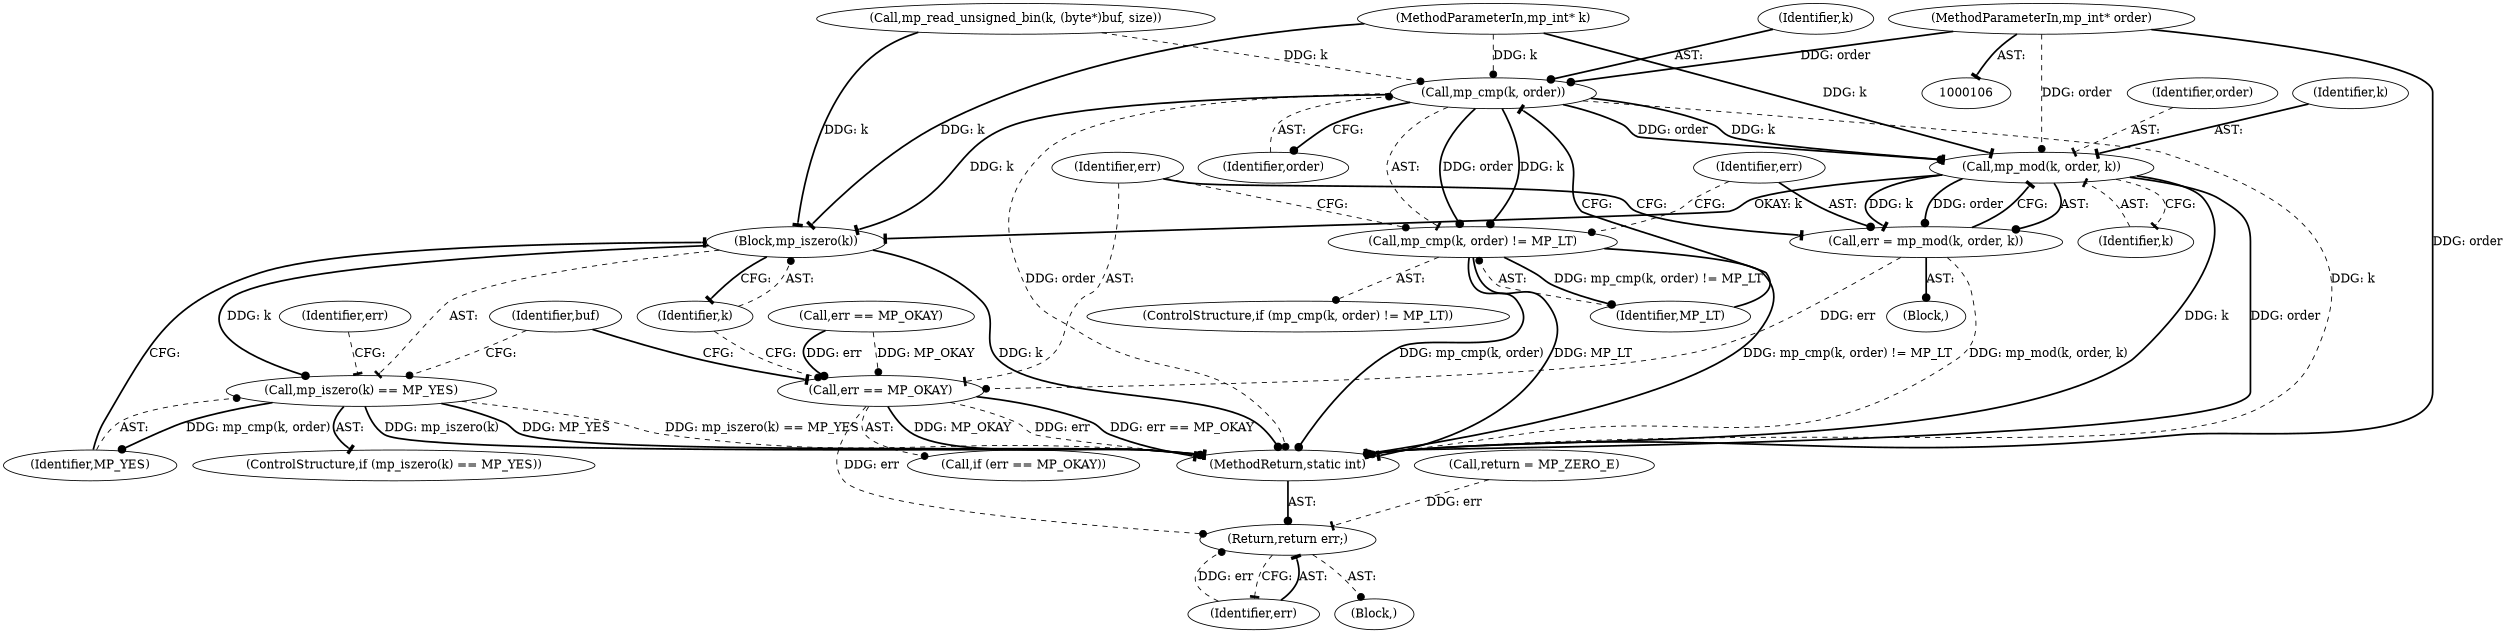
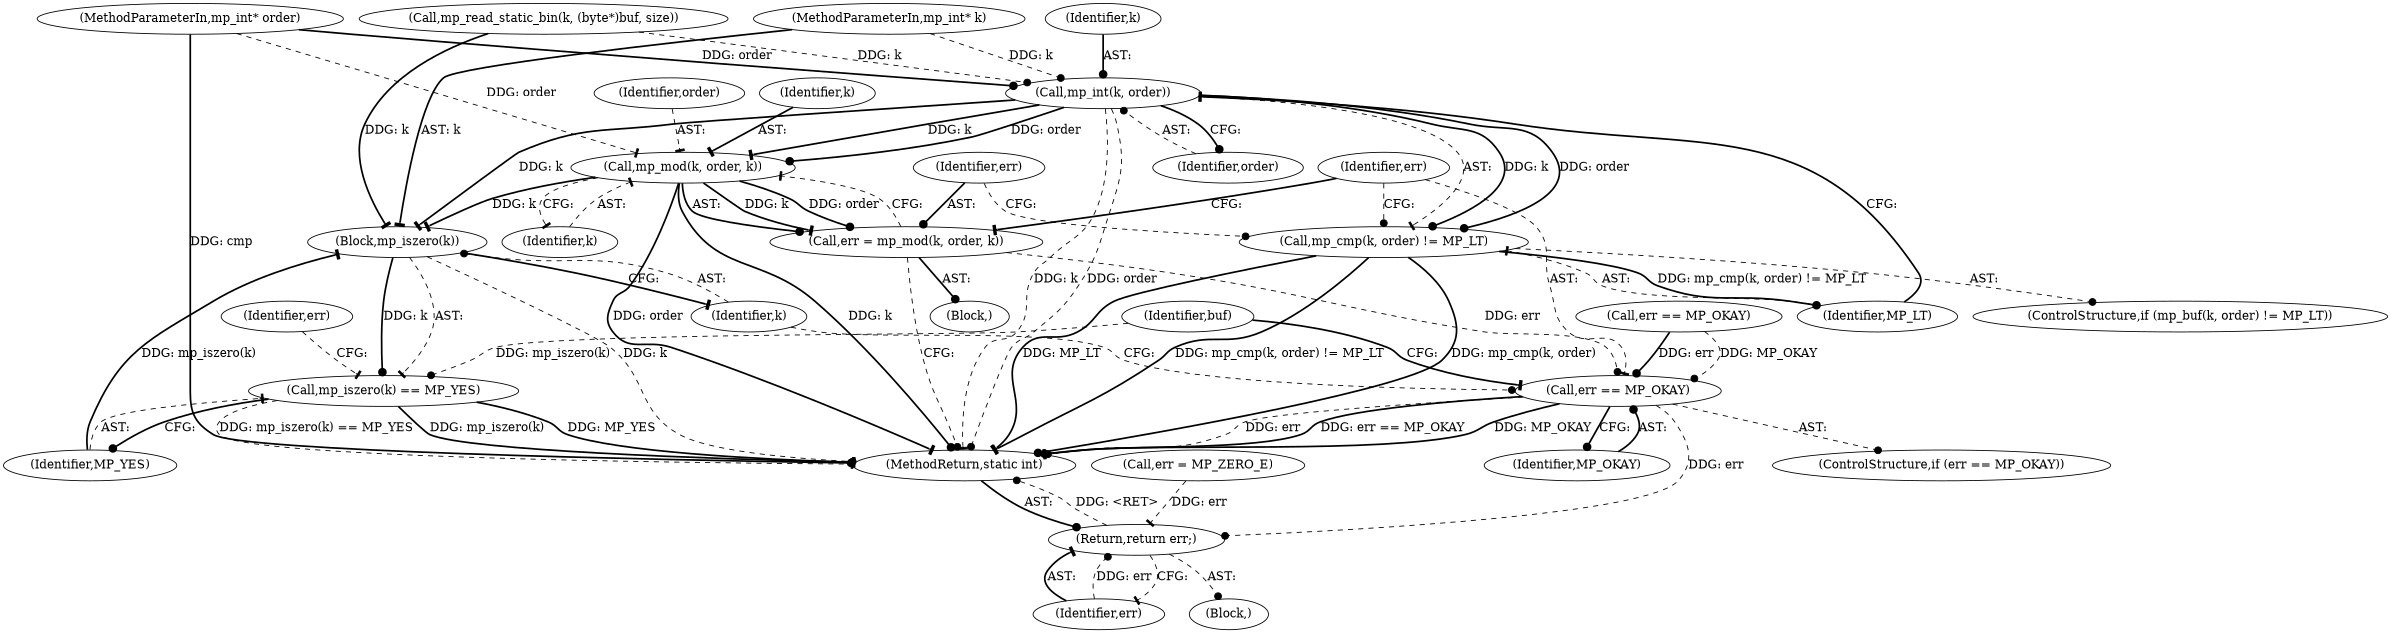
(1016, 19) -> (544, 19)
(2042, 90) -> (425, 90)
(1493, 93) -> (1103, 93)
(1766, 93) -> none
(1966, 93) -> none
(963, 130) -> (441, 130)
(1778, 205) -> (515, 205)
(2003, 211) -> (850, 187)
(2468, 242) -> (221, 242)
(1548, 295) -> (1661, 295)
(1298, 317) -> (2180, 317)
(167, 354) -> (199, 354)
(503, 354) -> (553, 354)
(2049, 354) -> (941, 354)
(1049, 382) -> (636, 379)
(157, 409) -> (164, 407)
(258, 428) -> (182, 428)
(394, 465) -> none
(1024, 465) -> (1942, 465)
(1534, 465) -> (1198, 465)
none -> (1577, 465)
none -> (1065, 501)
